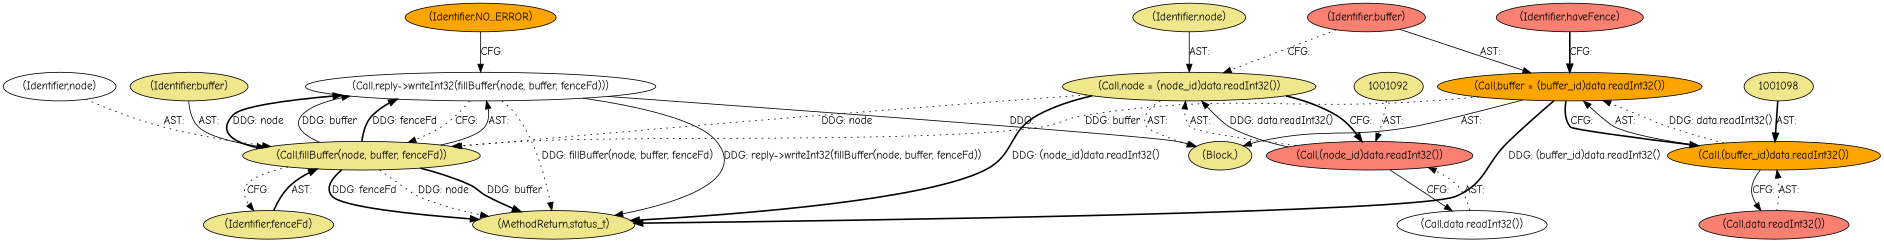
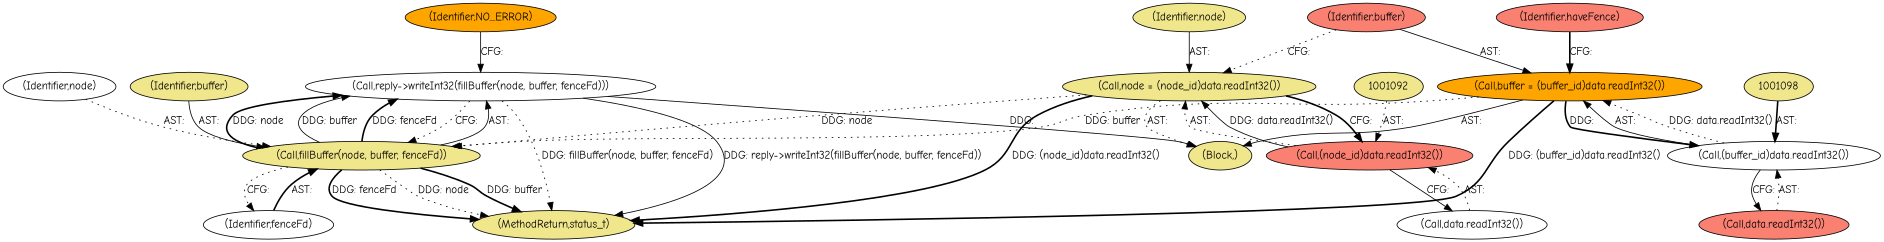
(1584, 121) -> (1584, 121)
(1774, 156) -> (1774, 156)
(269, 225) -> (269, 225)
